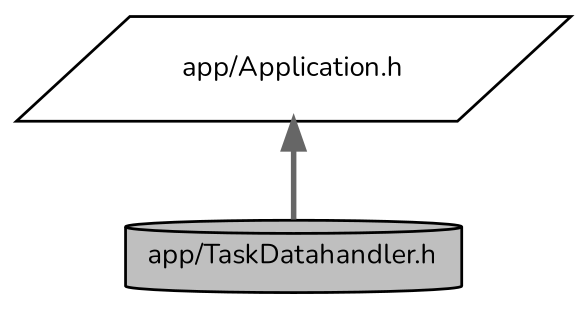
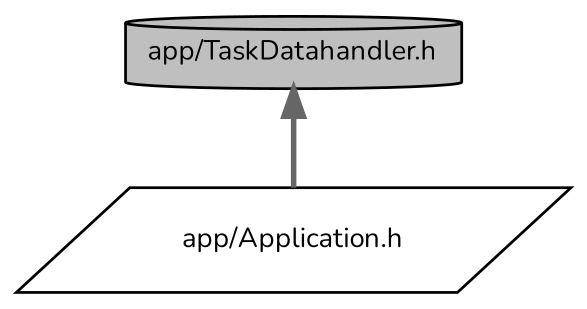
(294, 184) -> (294, 152)
